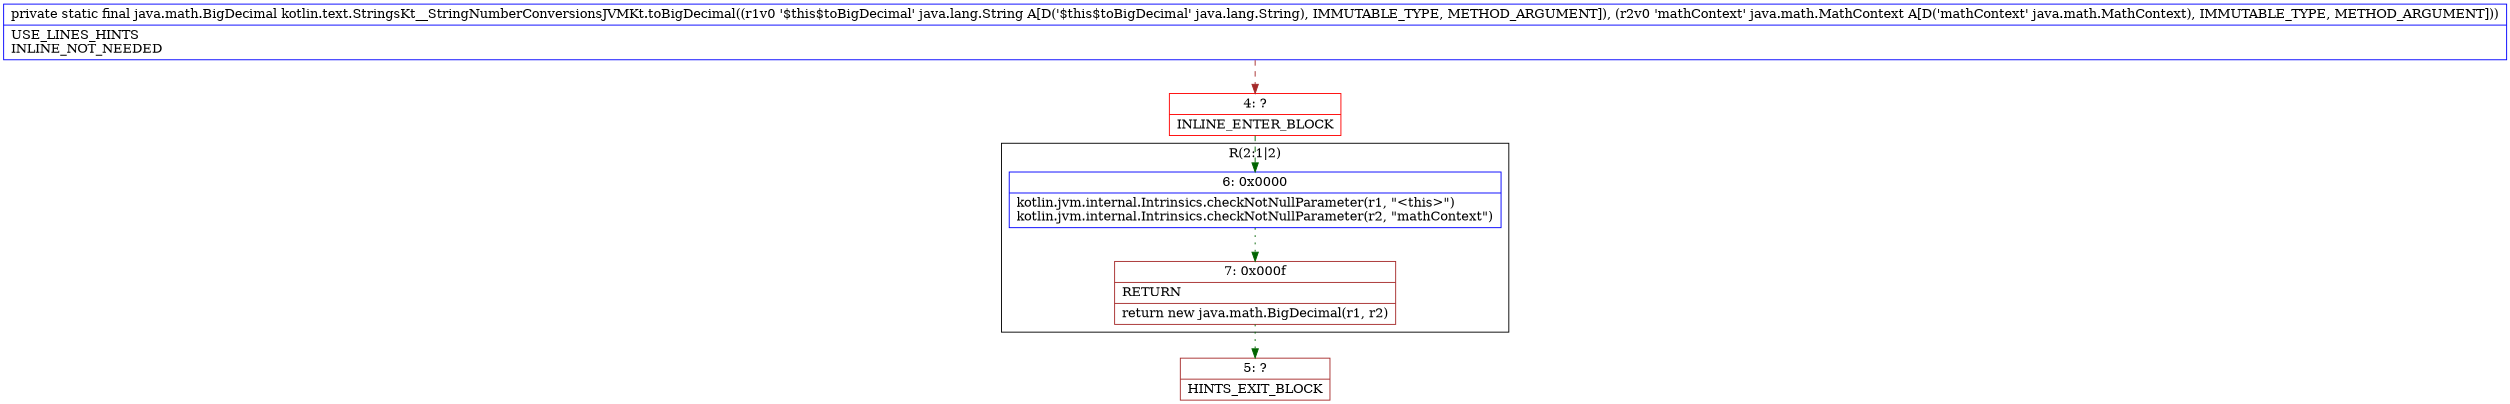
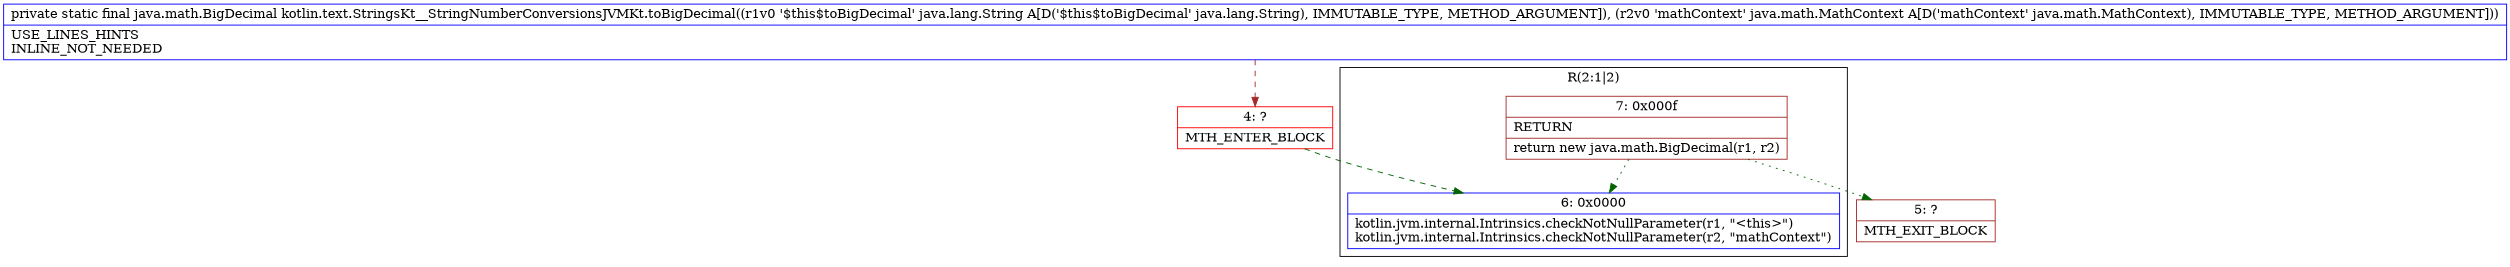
(1255, 125) -> (1255, 138)
(1255, 240) -> (1621, 172)
(1255, 389) -> (1926, 231)
